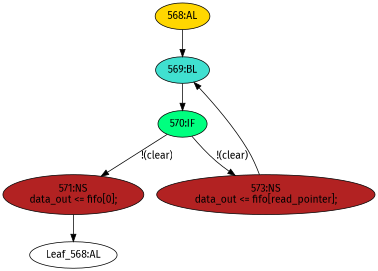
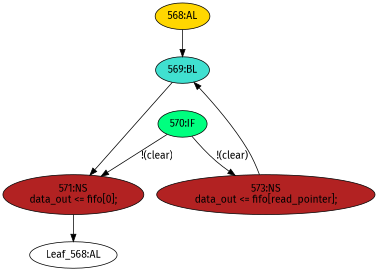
(183, 93) -> (134, 126)
